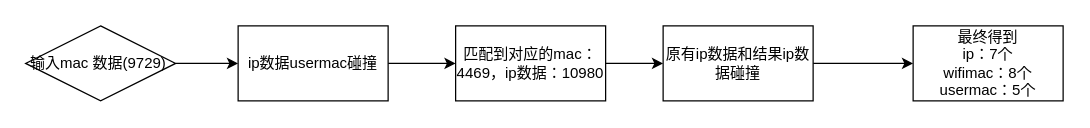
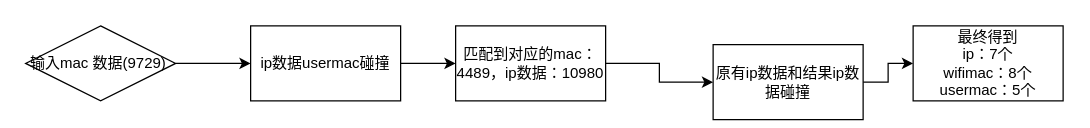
(313, 63) -> (326, 63)
(531, 63) -> (531, 63)
(738, 63) -> (788, 82)
